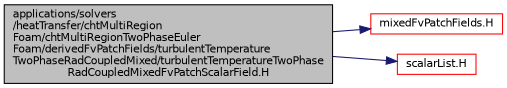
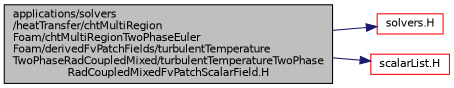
(437, 24) -> (410, 24)
